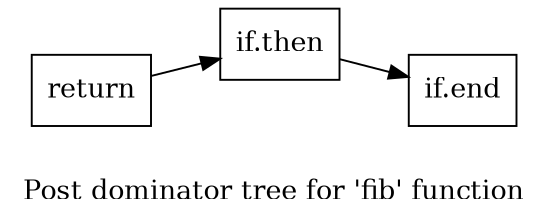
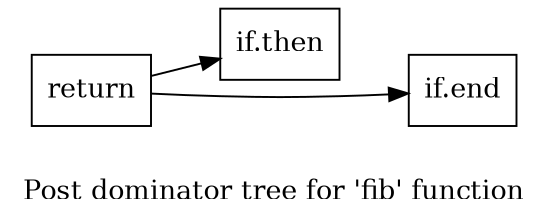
(365, 66) -> (270, 97)
